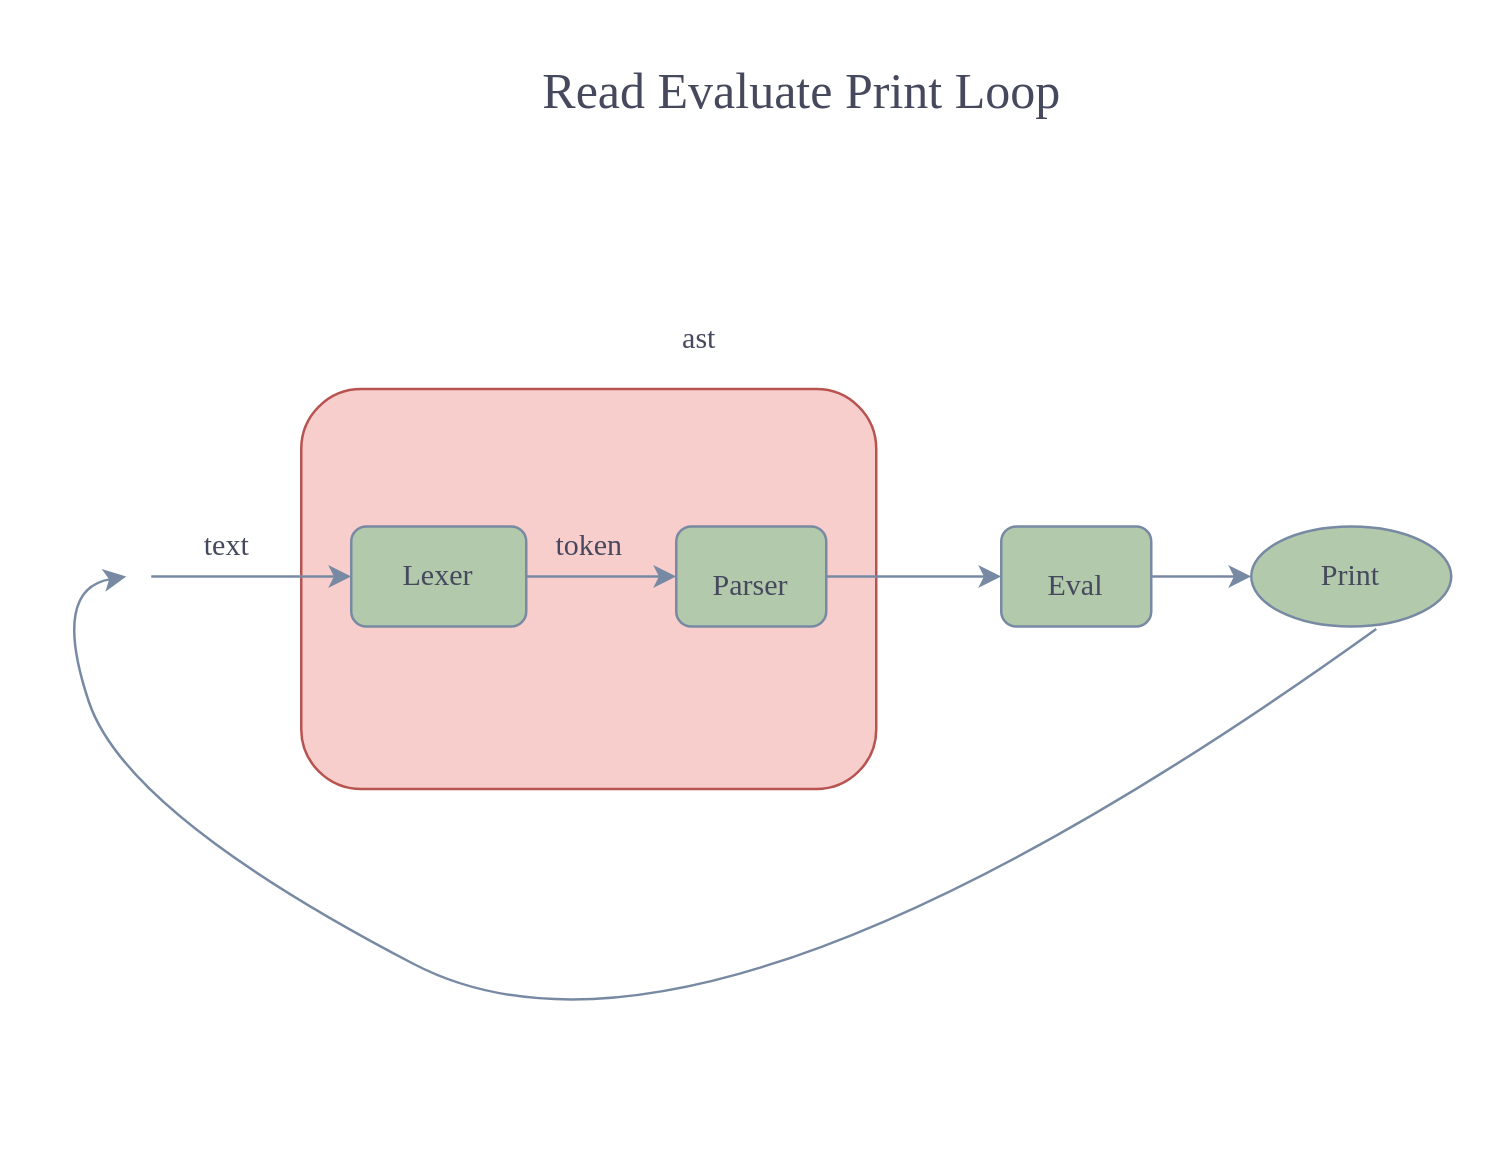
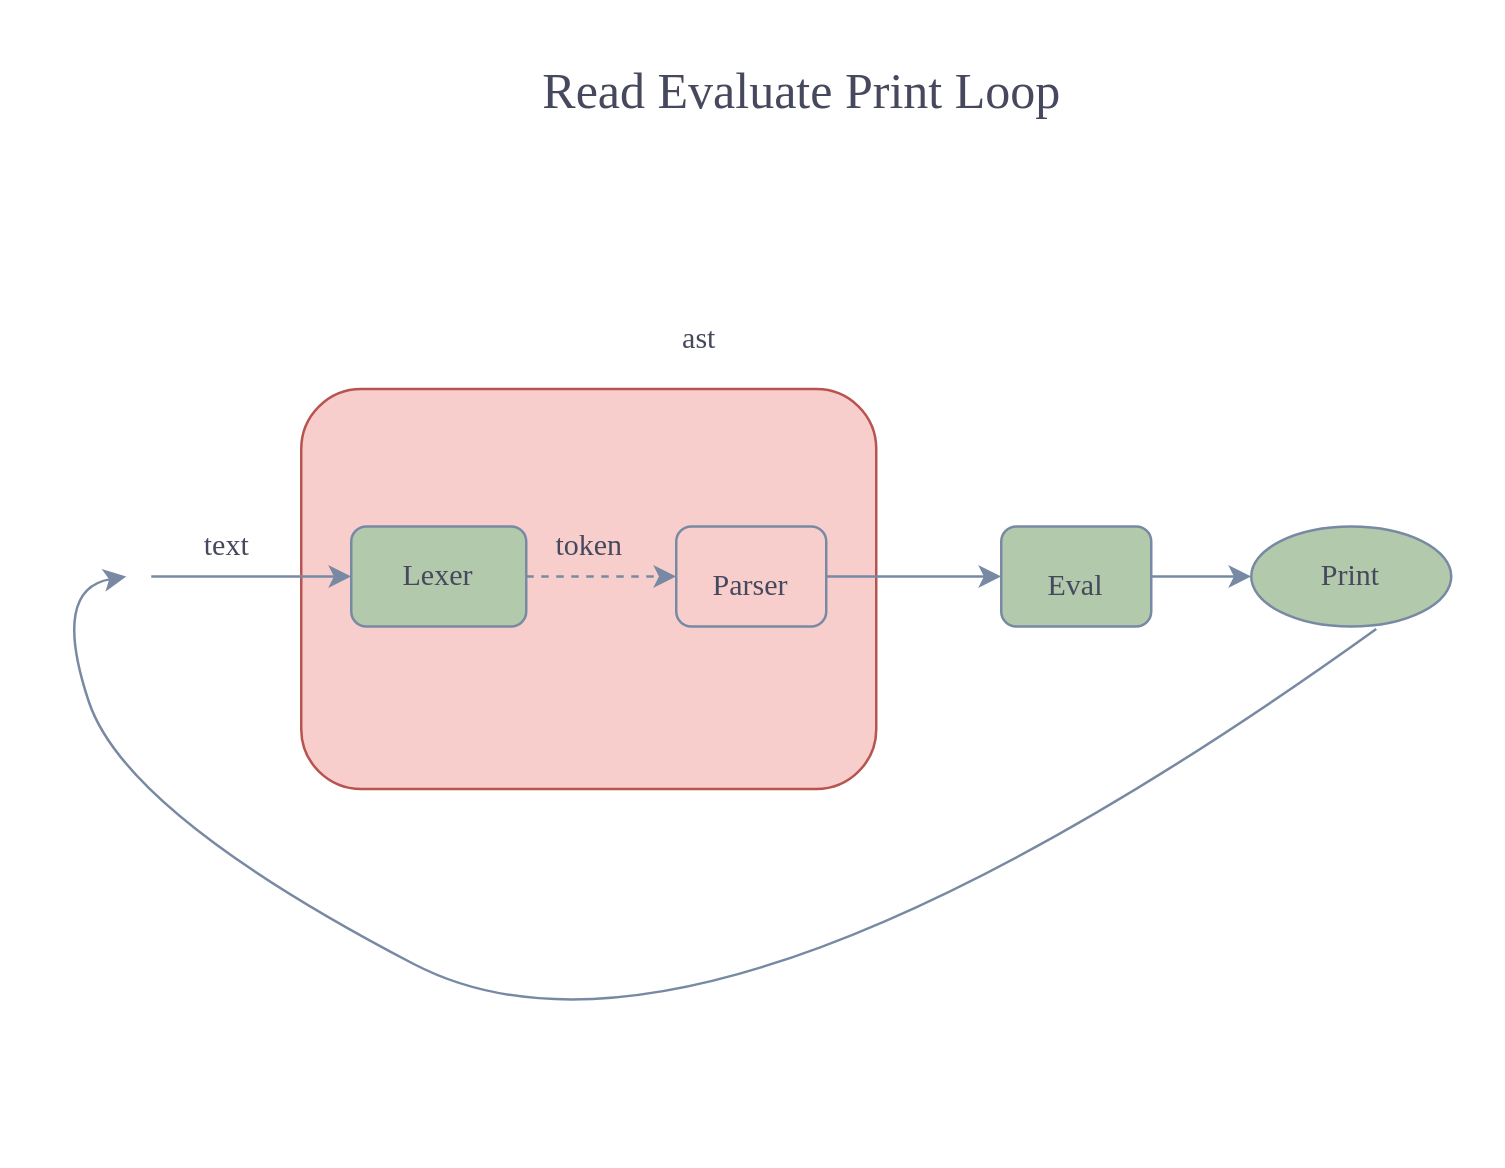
(596, 576) -> (596, 576)
(751, 576) -> (751, 576)
